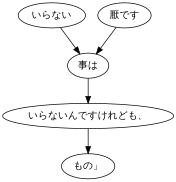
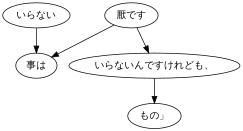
(88, 87) -> (141, 37)
